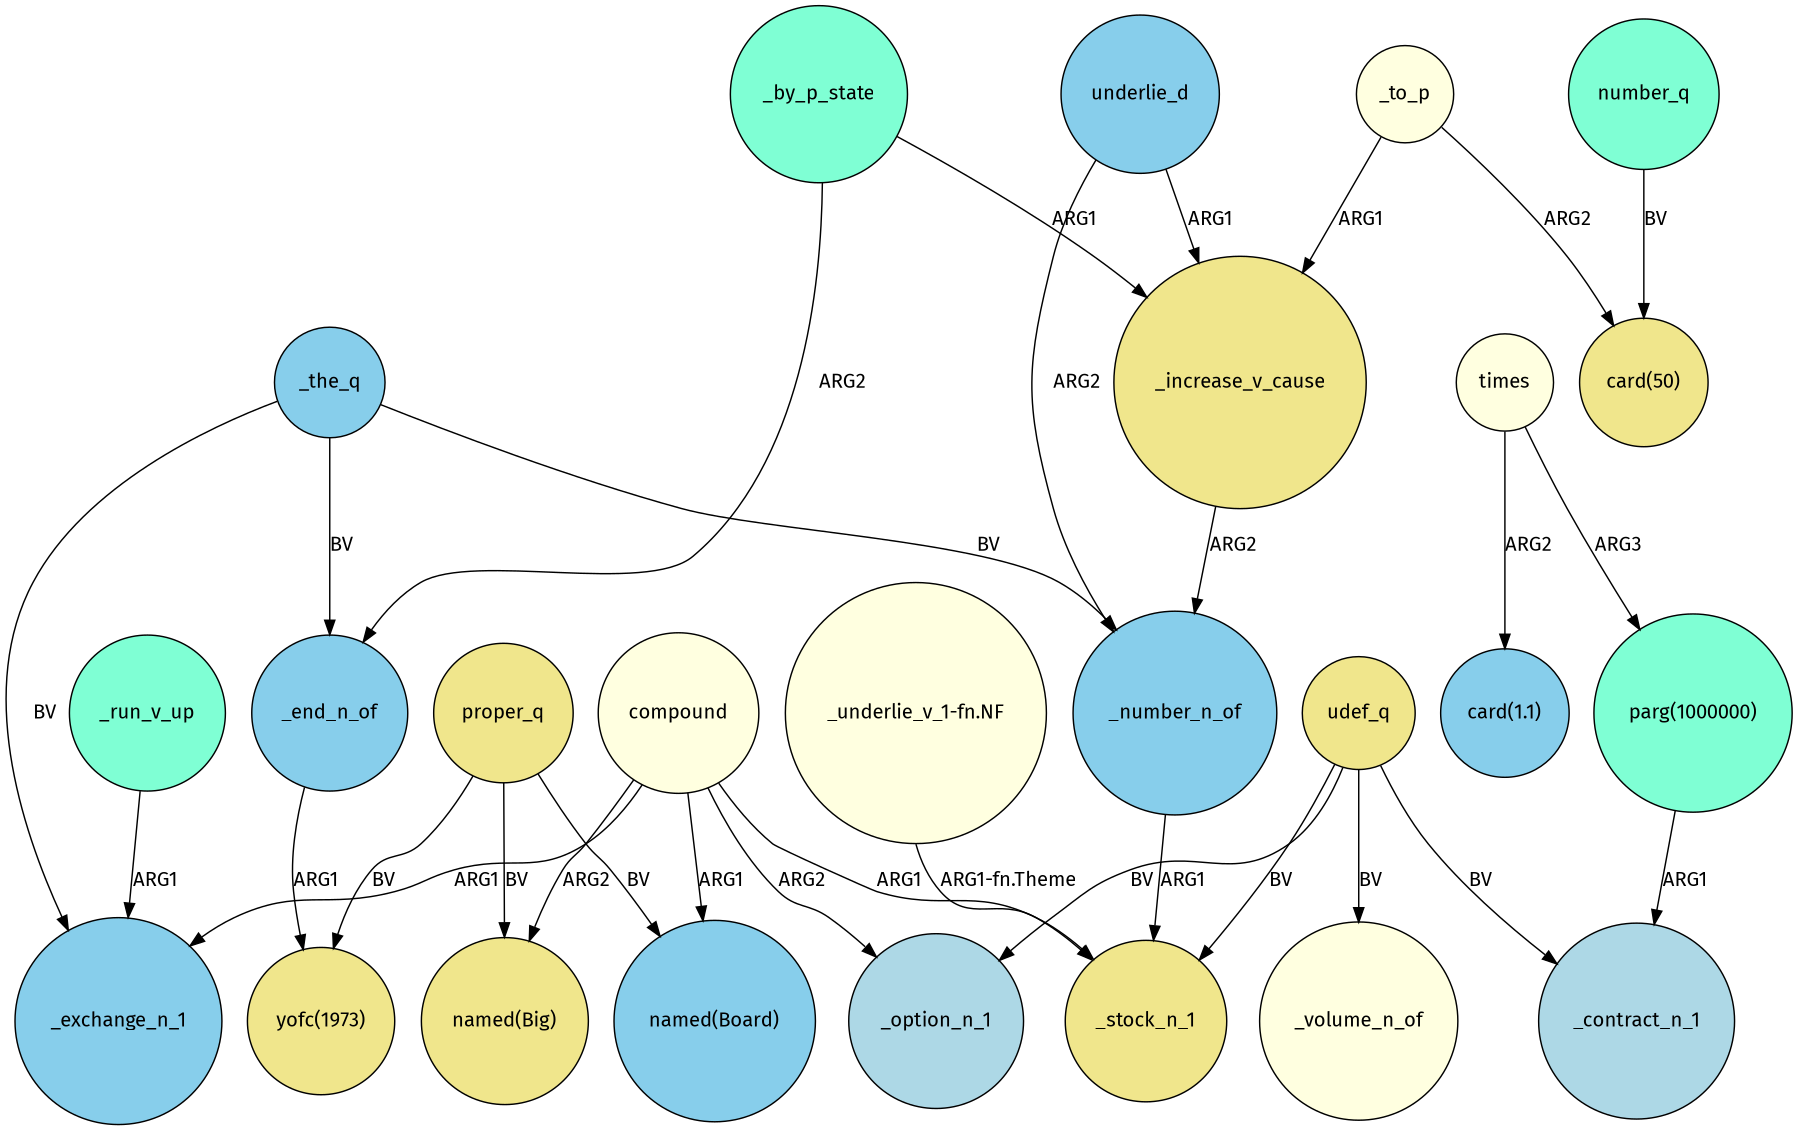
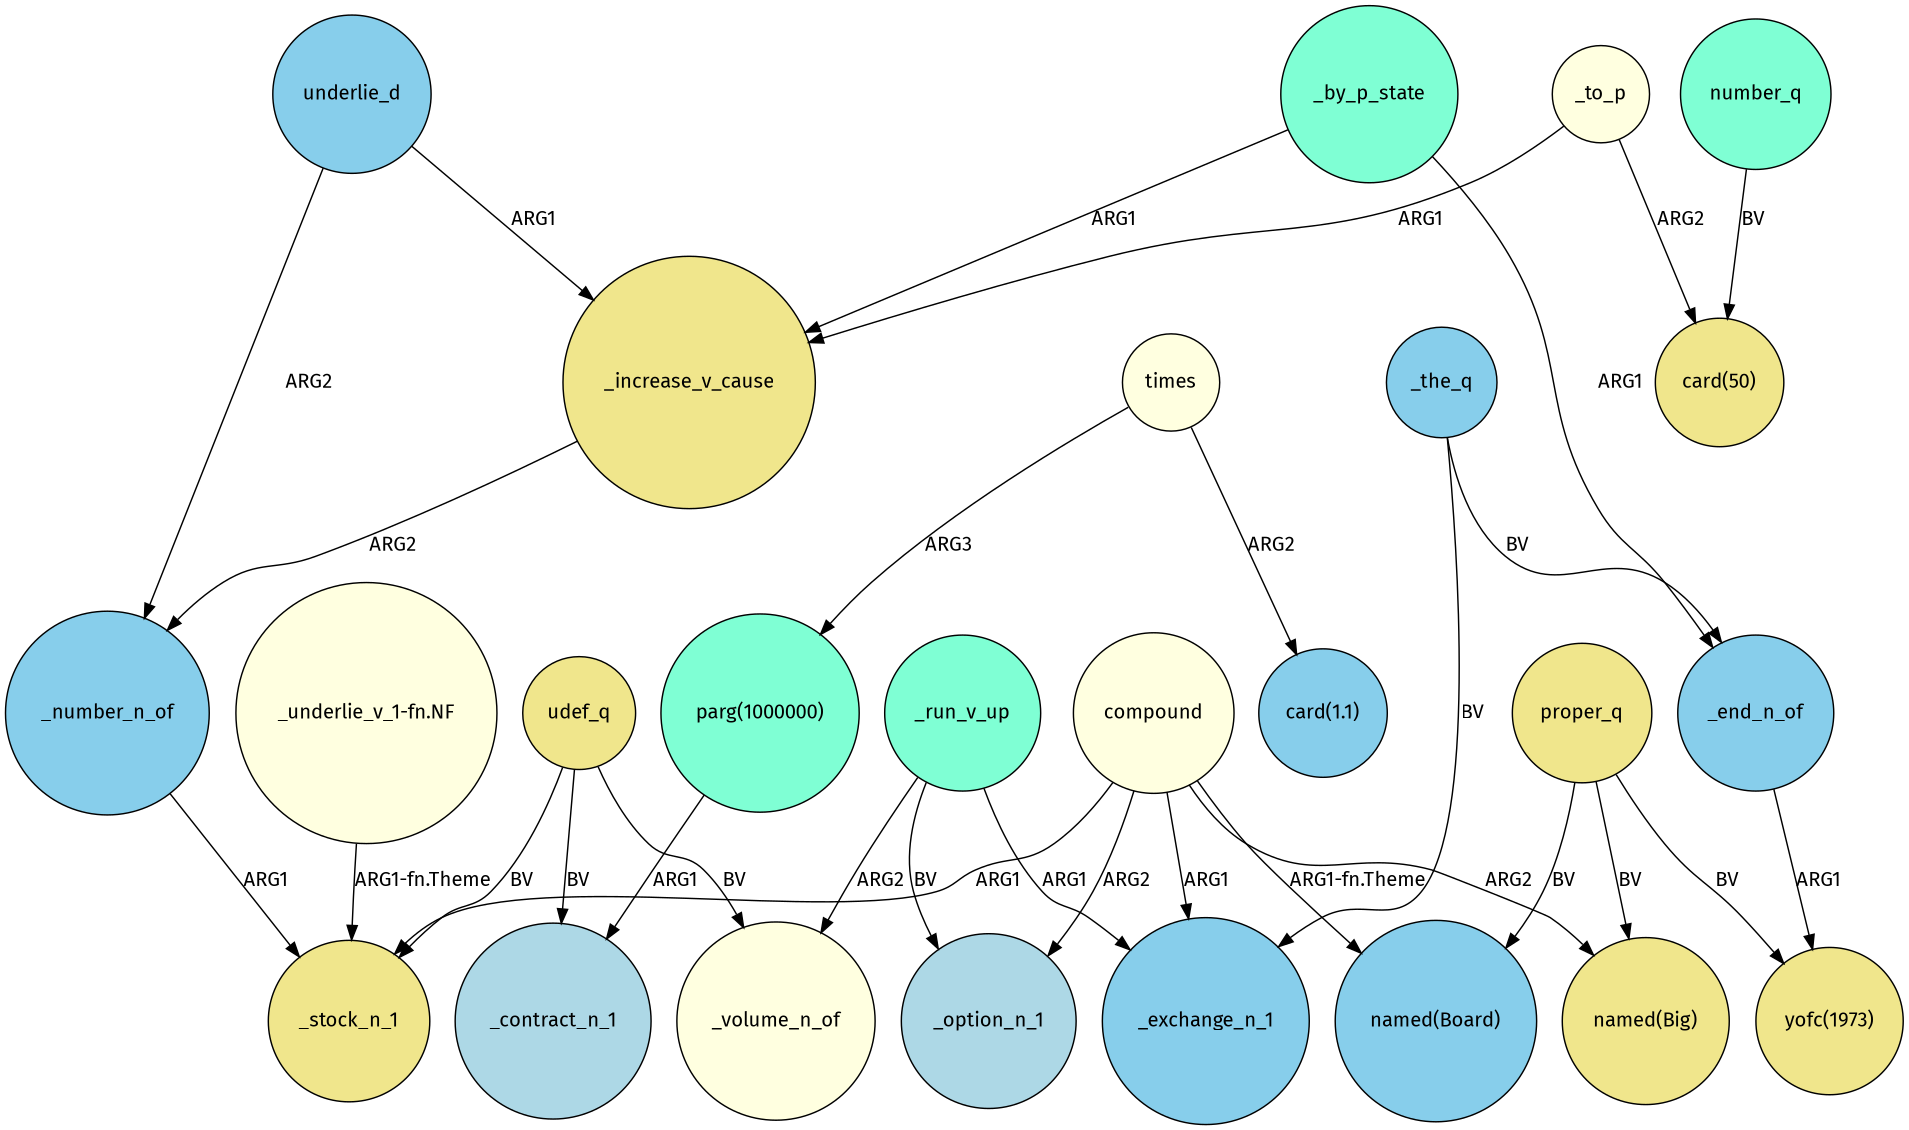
(843, 382) -> (1620, 382)
(744, 520) -> none
none -> (871, 848)
(1186, 861) -> (910, 860)
(721, 881) -> (1358, 881)
